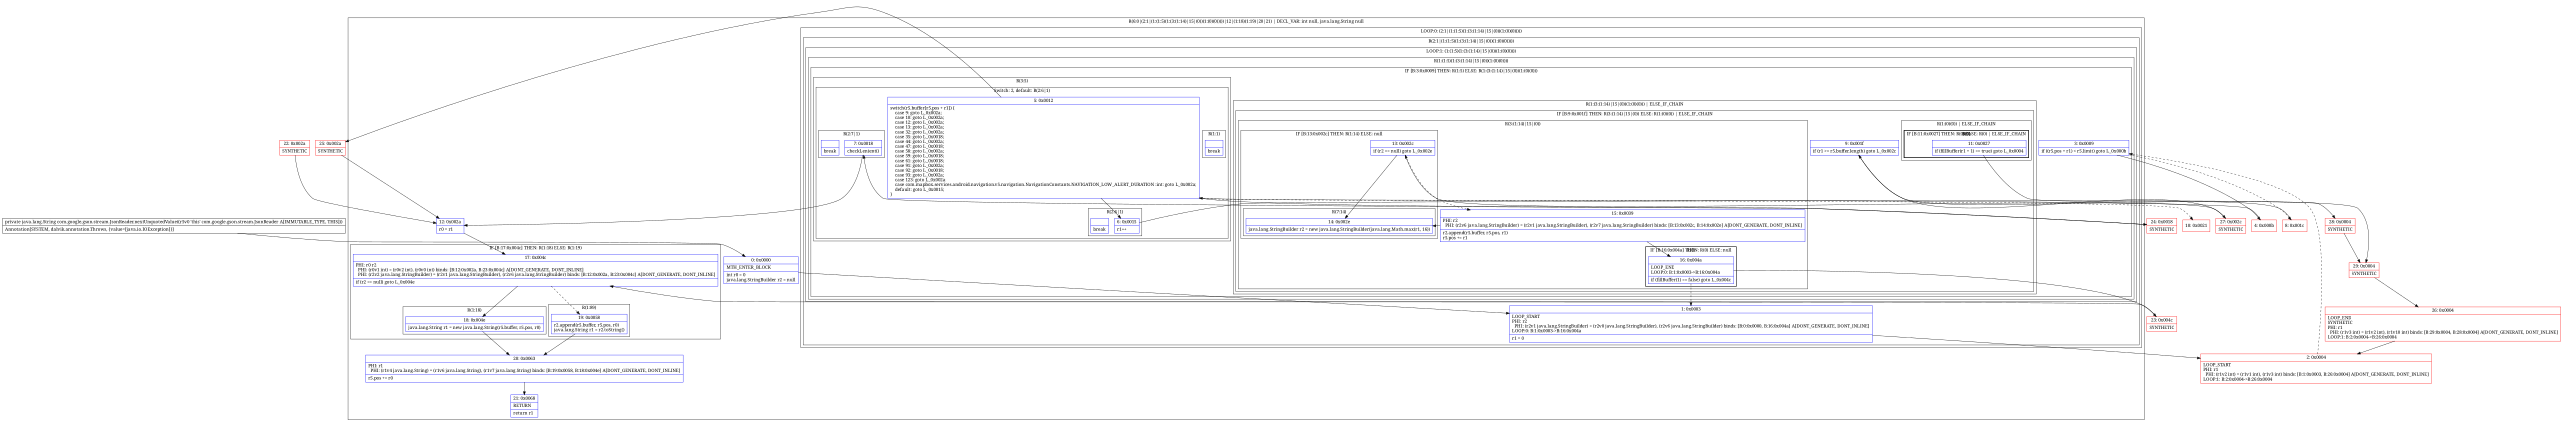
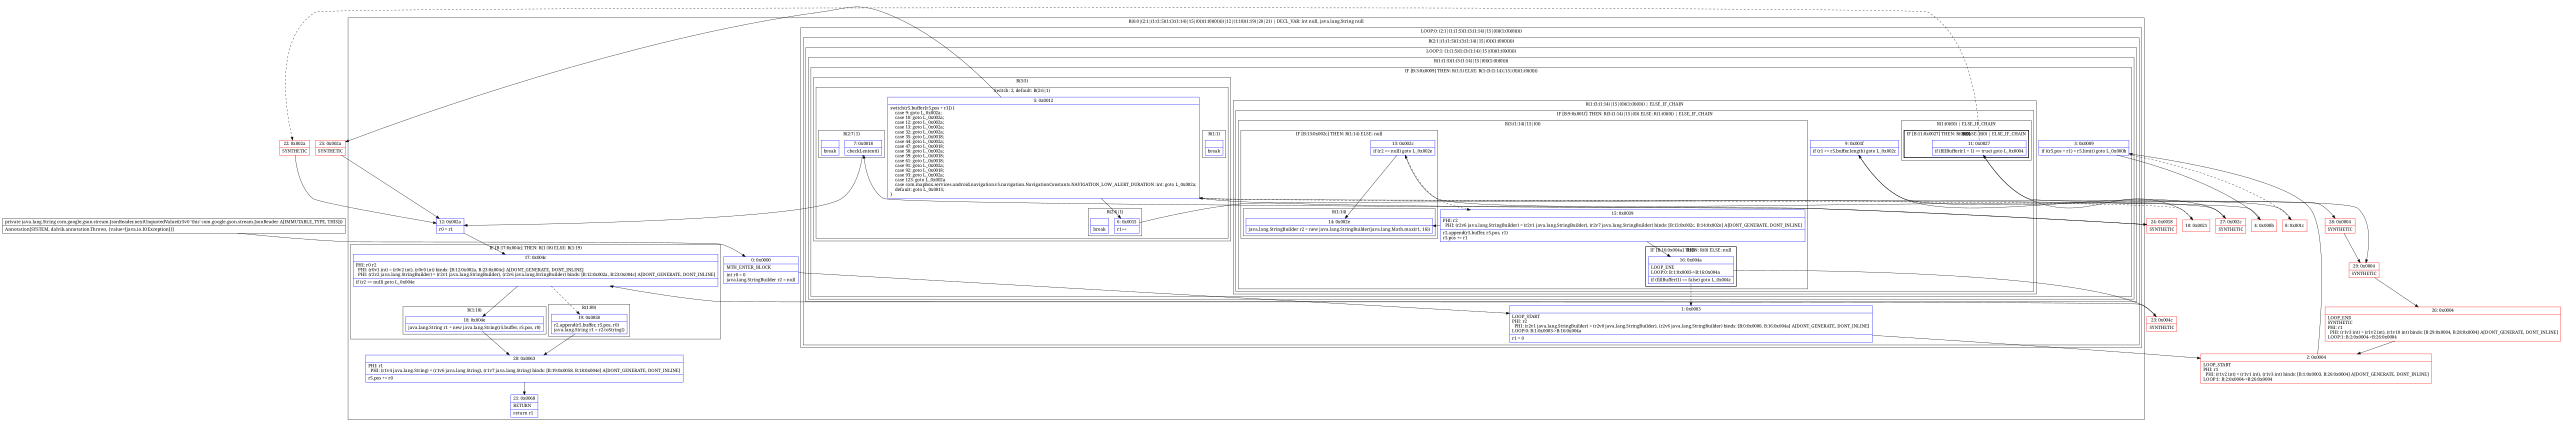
none -> (1126, 8)
(2294, 196) -> (2294, 196)
none -> (2083, 207)
(1339, 212) -> (1339, 212)
